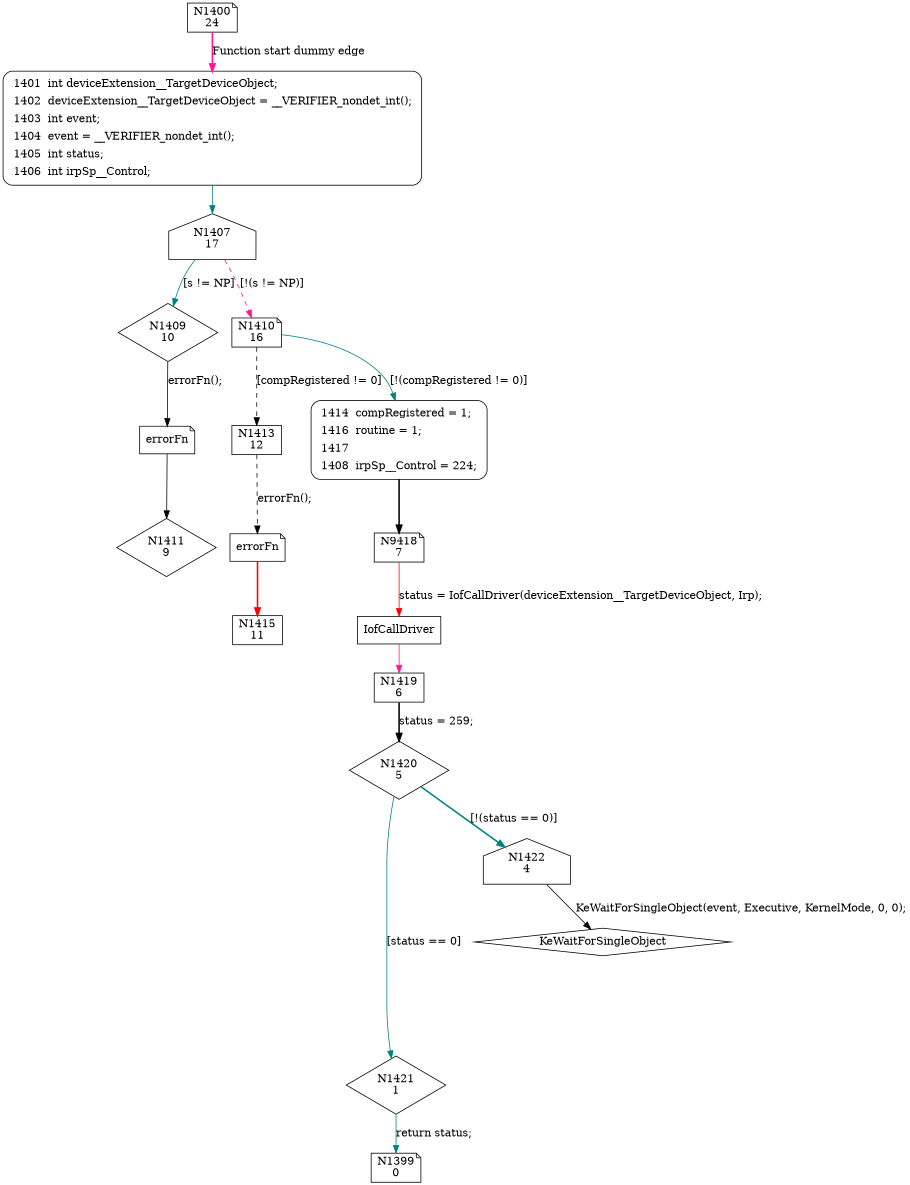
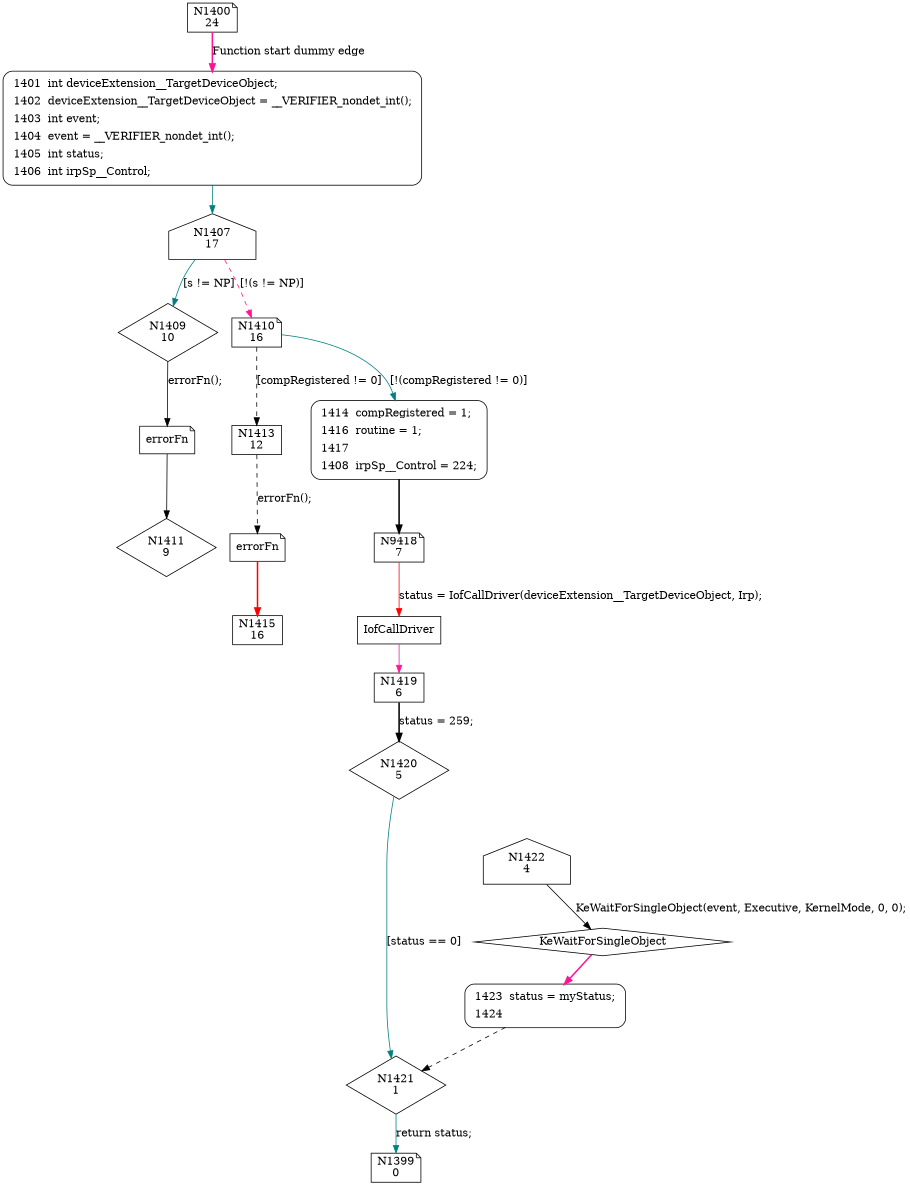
(258, 630) -> (258, 630)
(460, 815) -> none
none -> (545, 1006)
